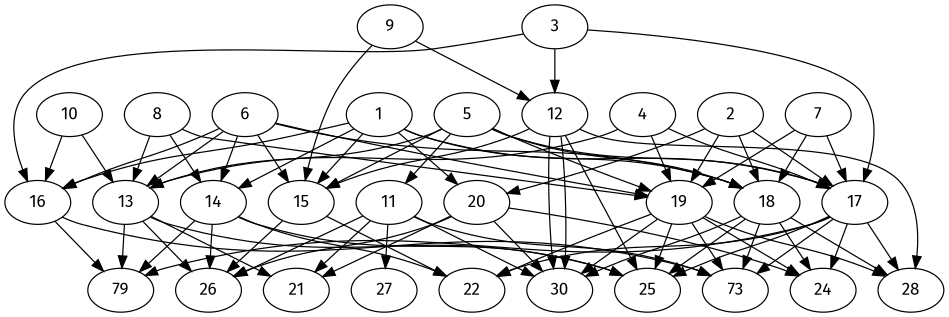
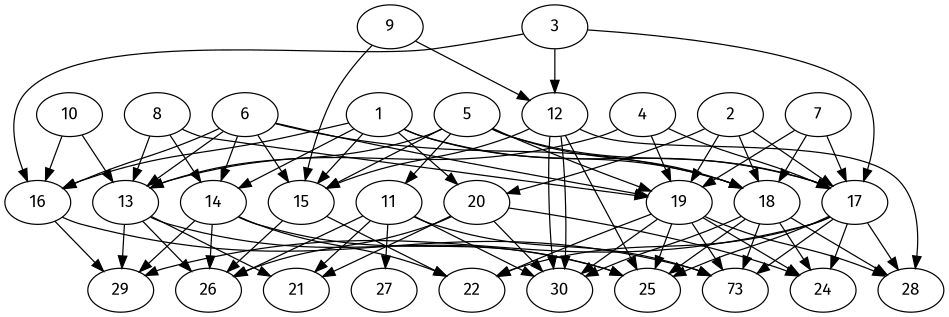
(121, 290) -> (121, 290)
